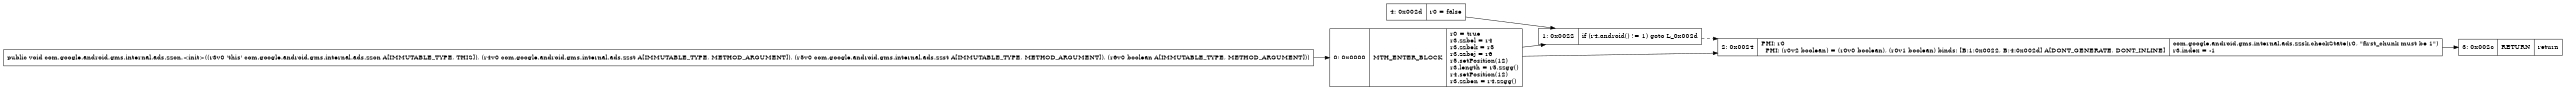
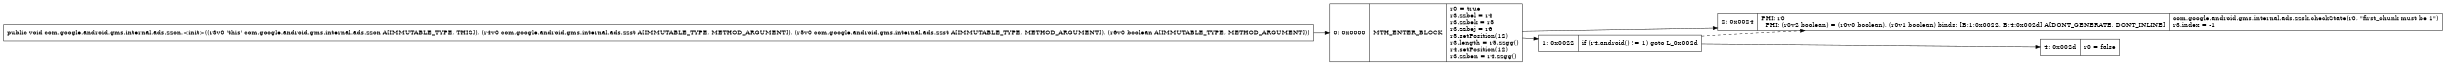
(1508, 22) -> (1869, 45)
(2510, 47) -> none
